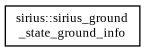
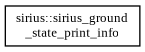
(73, 26) -> (73, 26)
